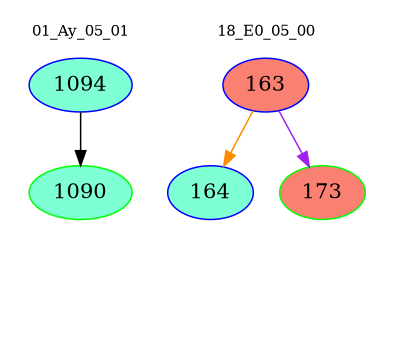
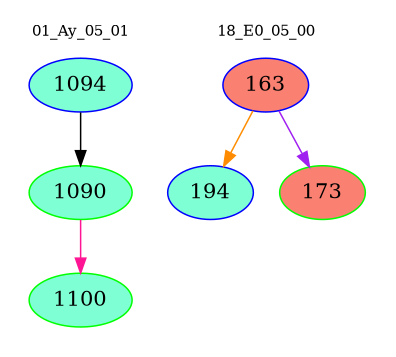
(211, 193) -> (211, 193)
none -> (81, 300)
